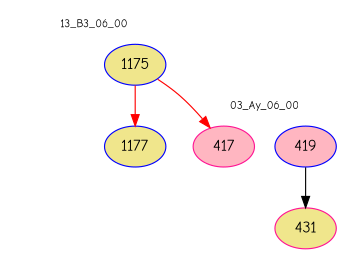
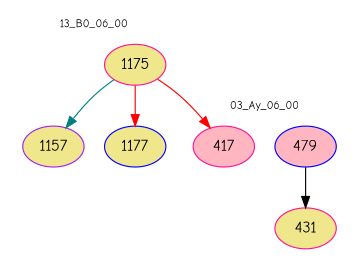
(94, 24) -> (94, 24)
(135, 65) -> (135, 65)
none -> (53, 147)
(306, 147) -> (306, 147)
